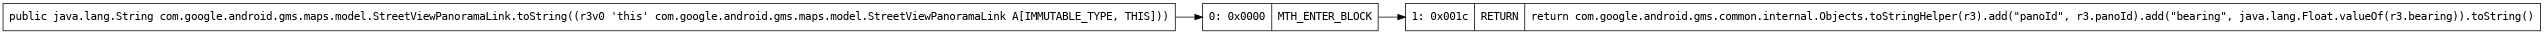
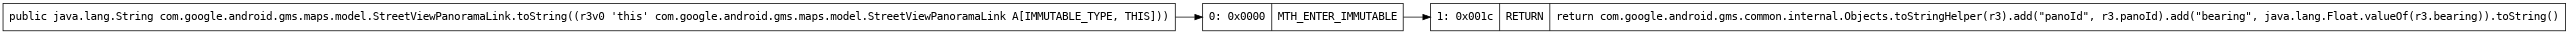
(1325, 17) -> (1337, 17)
